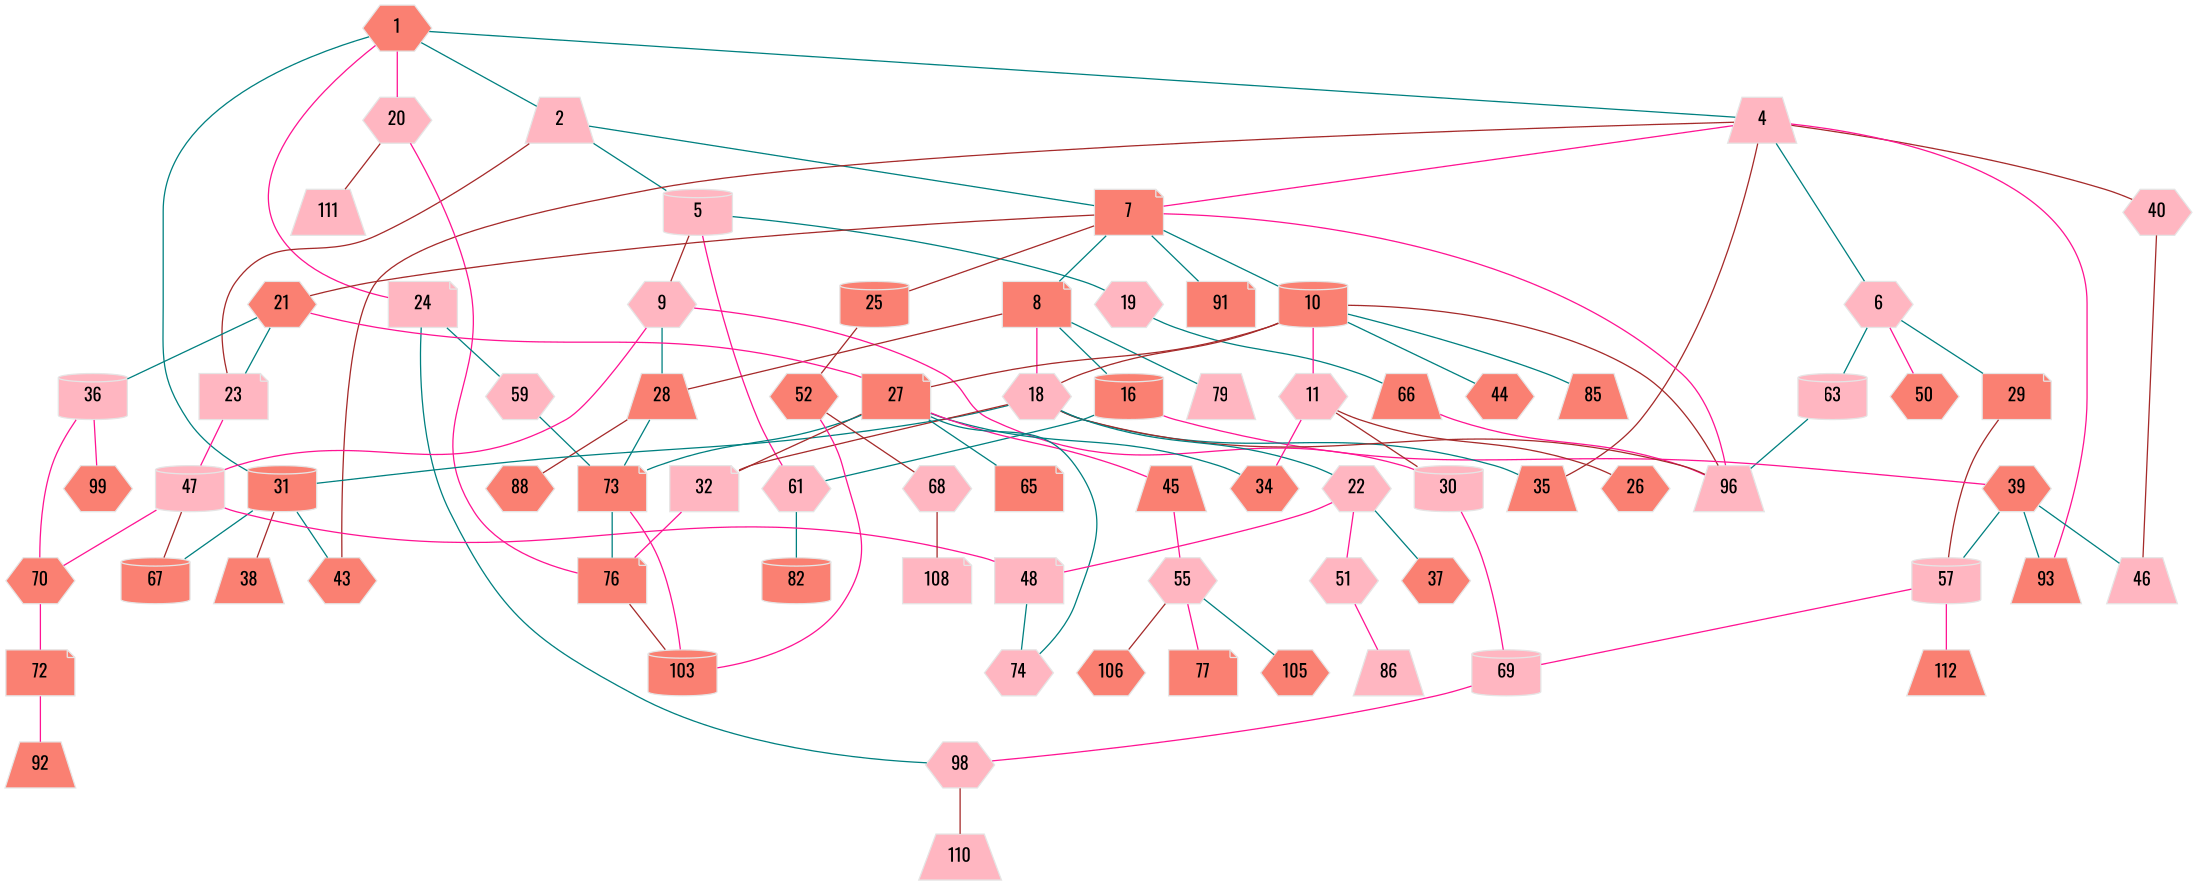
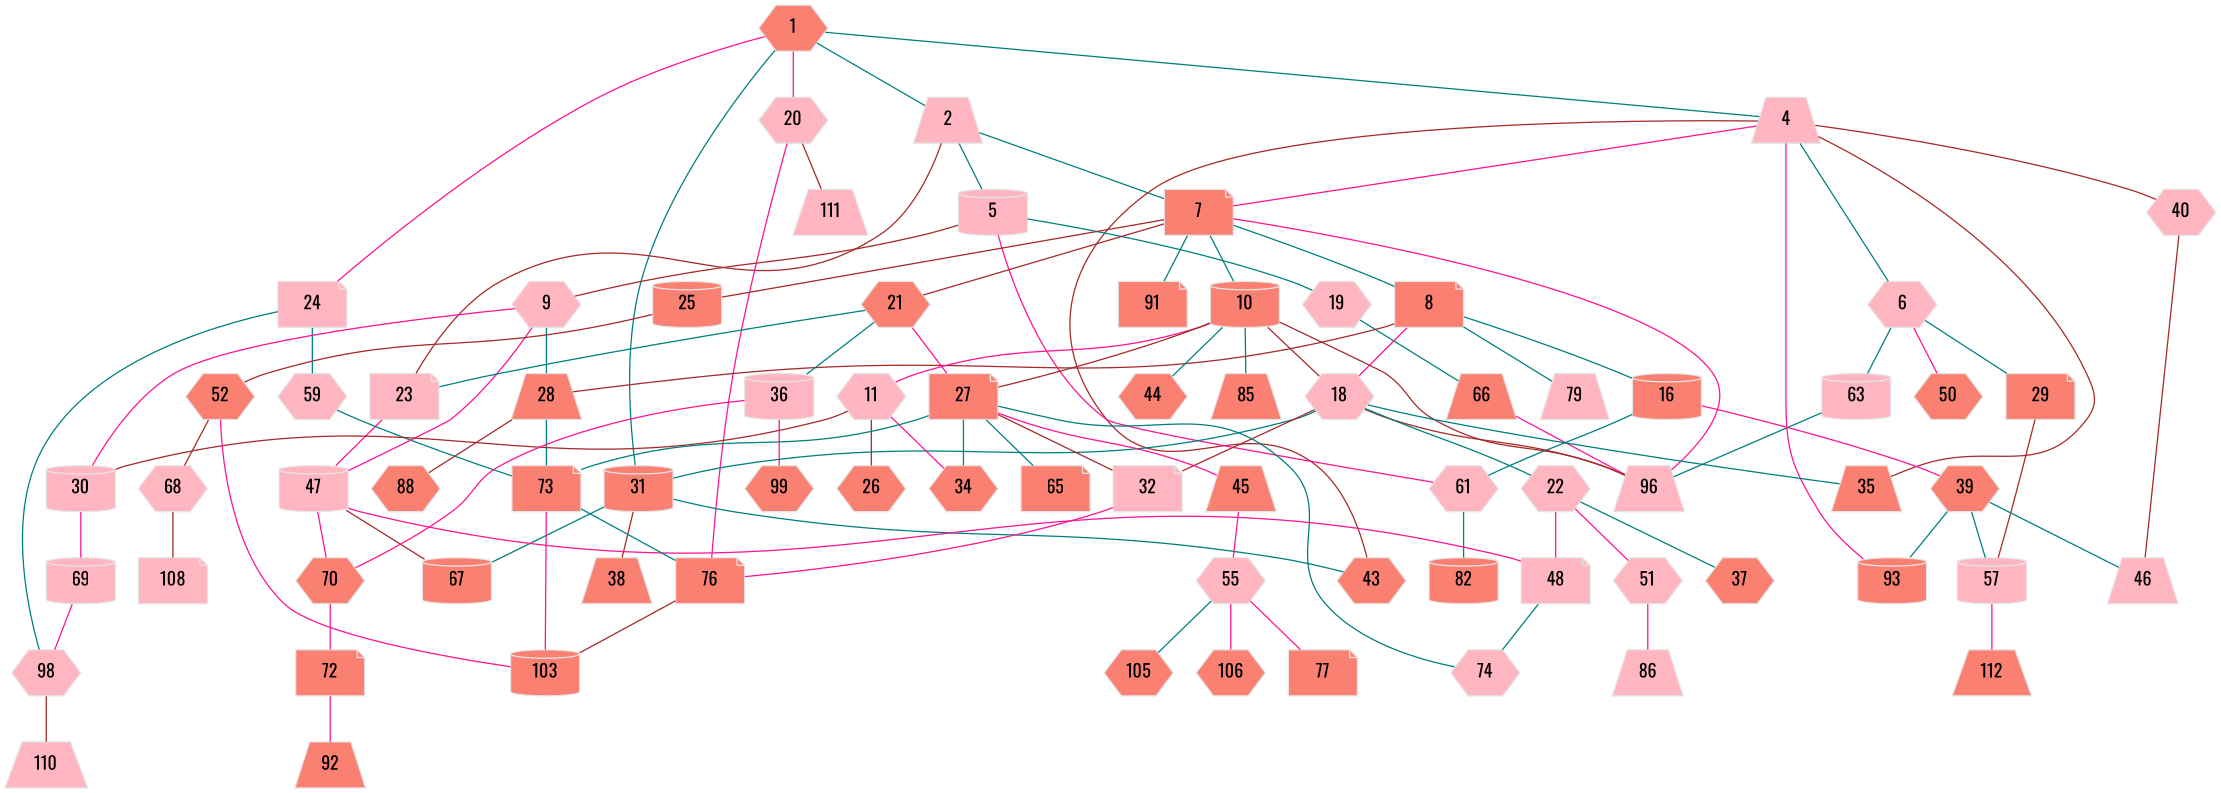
(2046, 581) -> (1892, 581)
(1147, 627) -> (1231, 627)
(1726, 627) -> none
